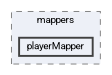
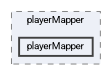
(56, 21) -> (56, 21)
